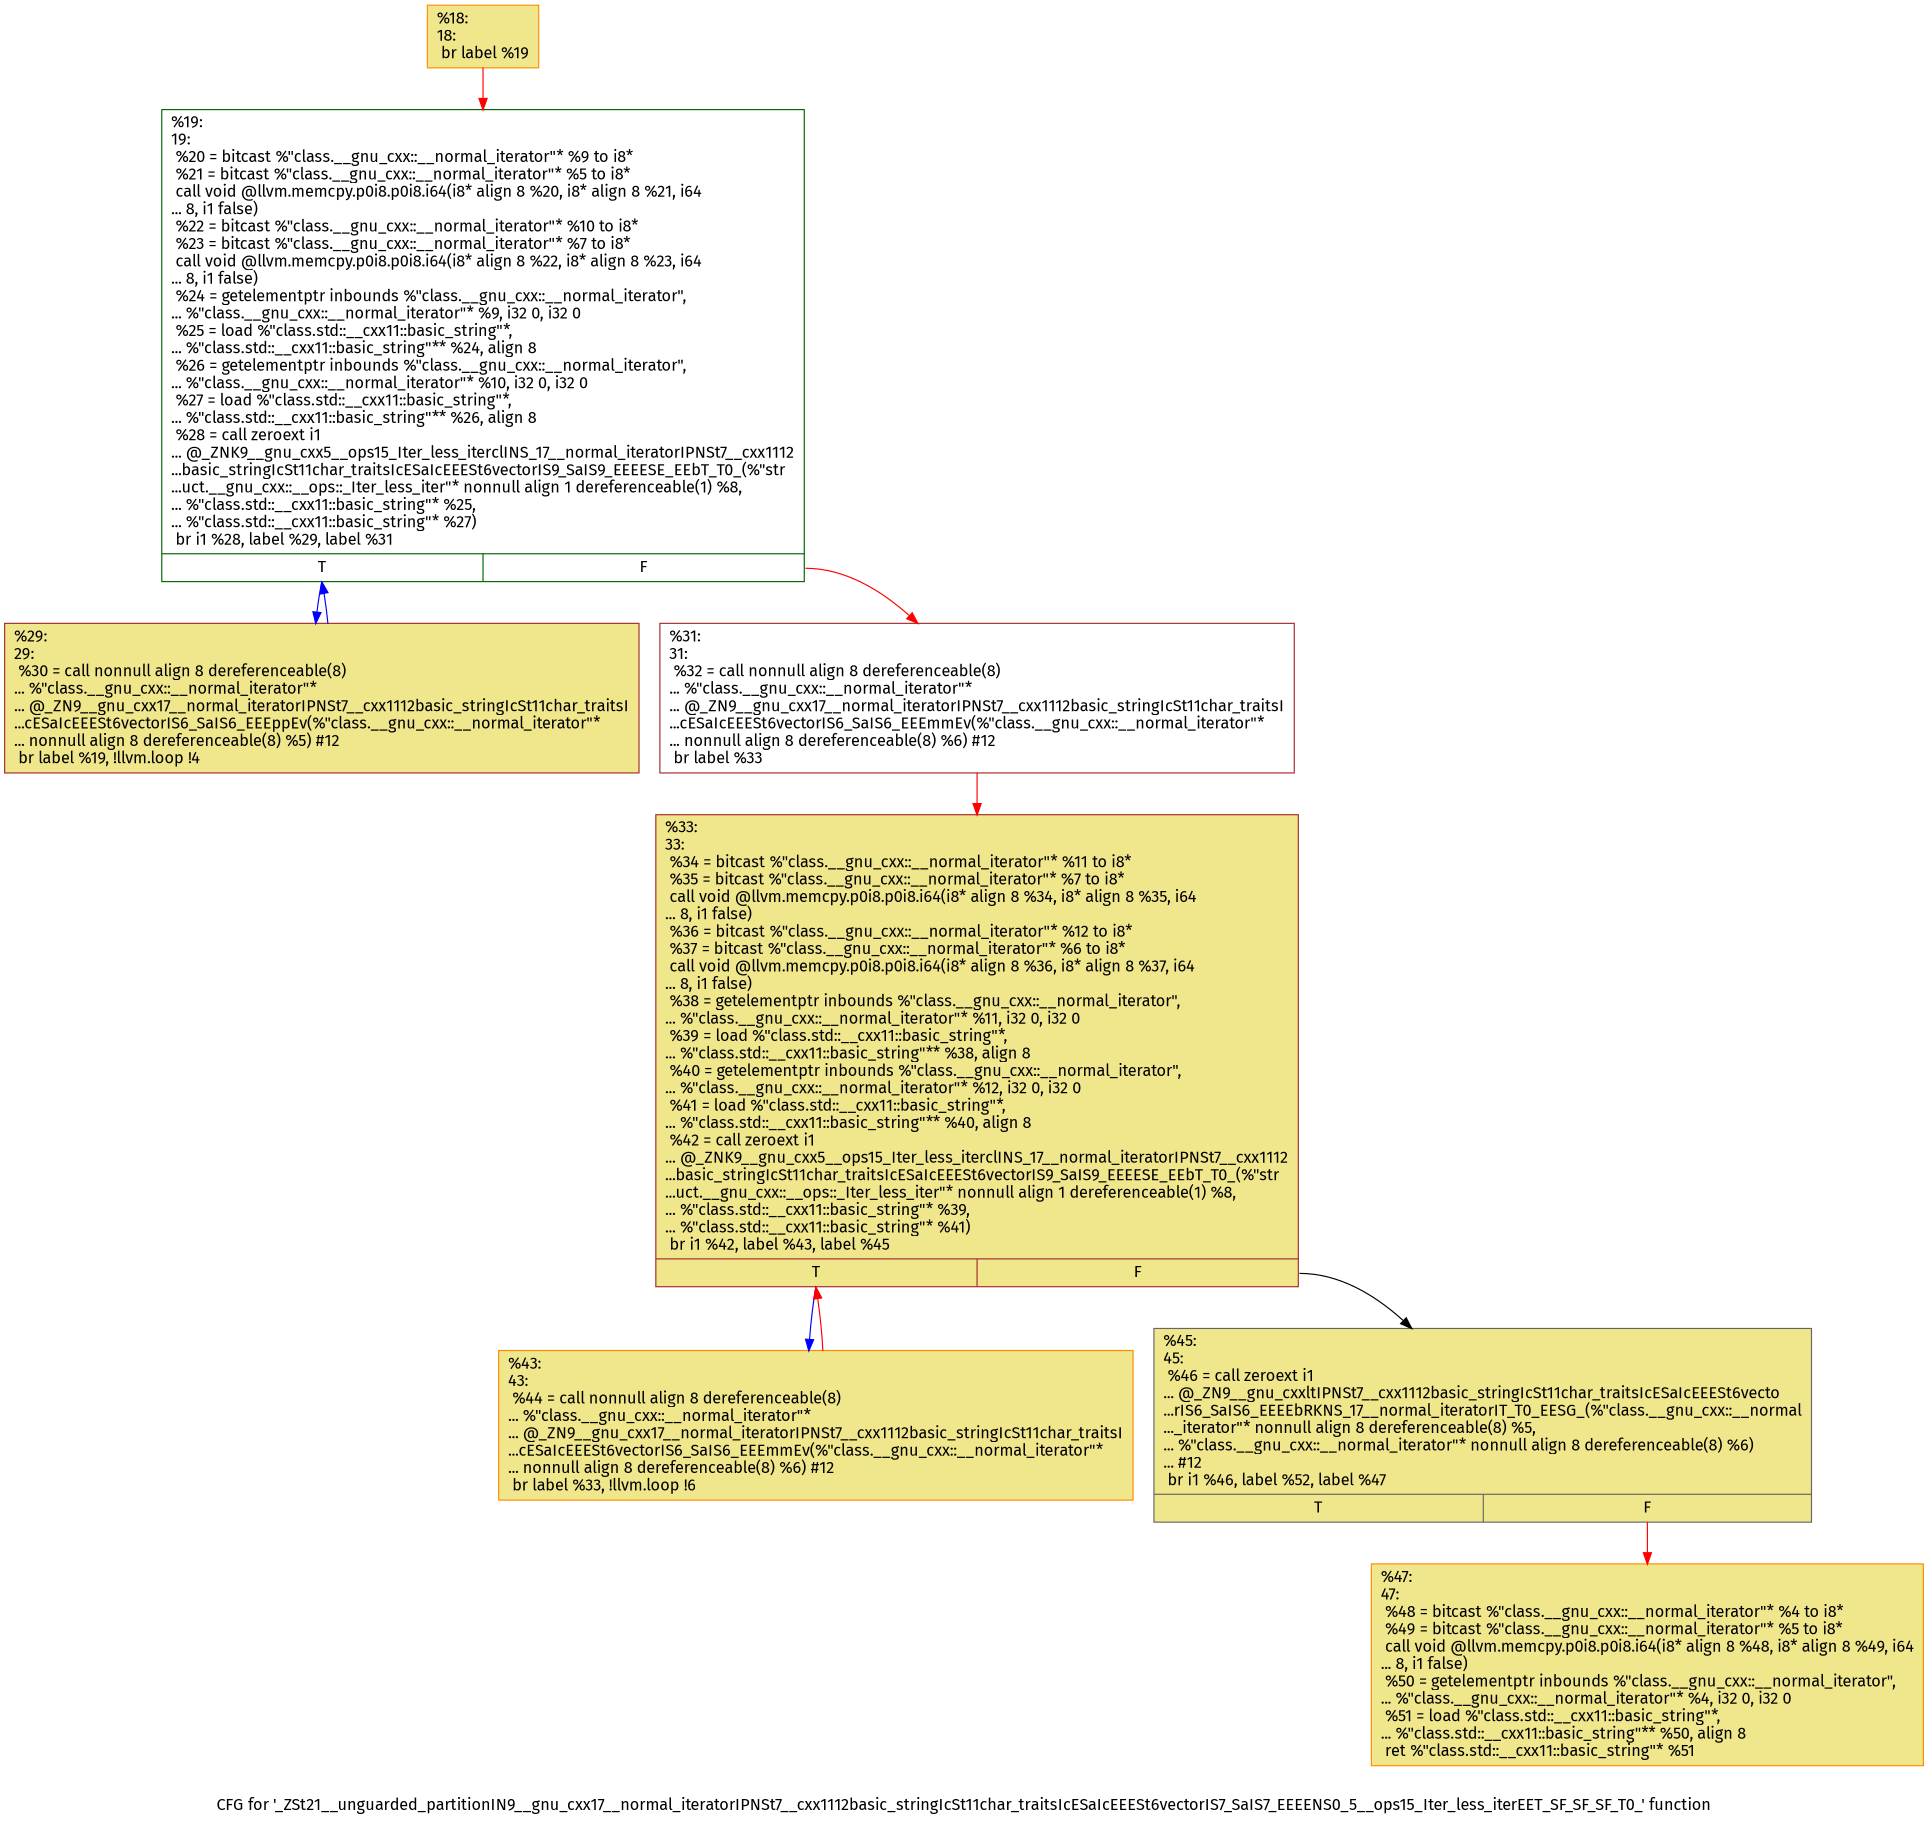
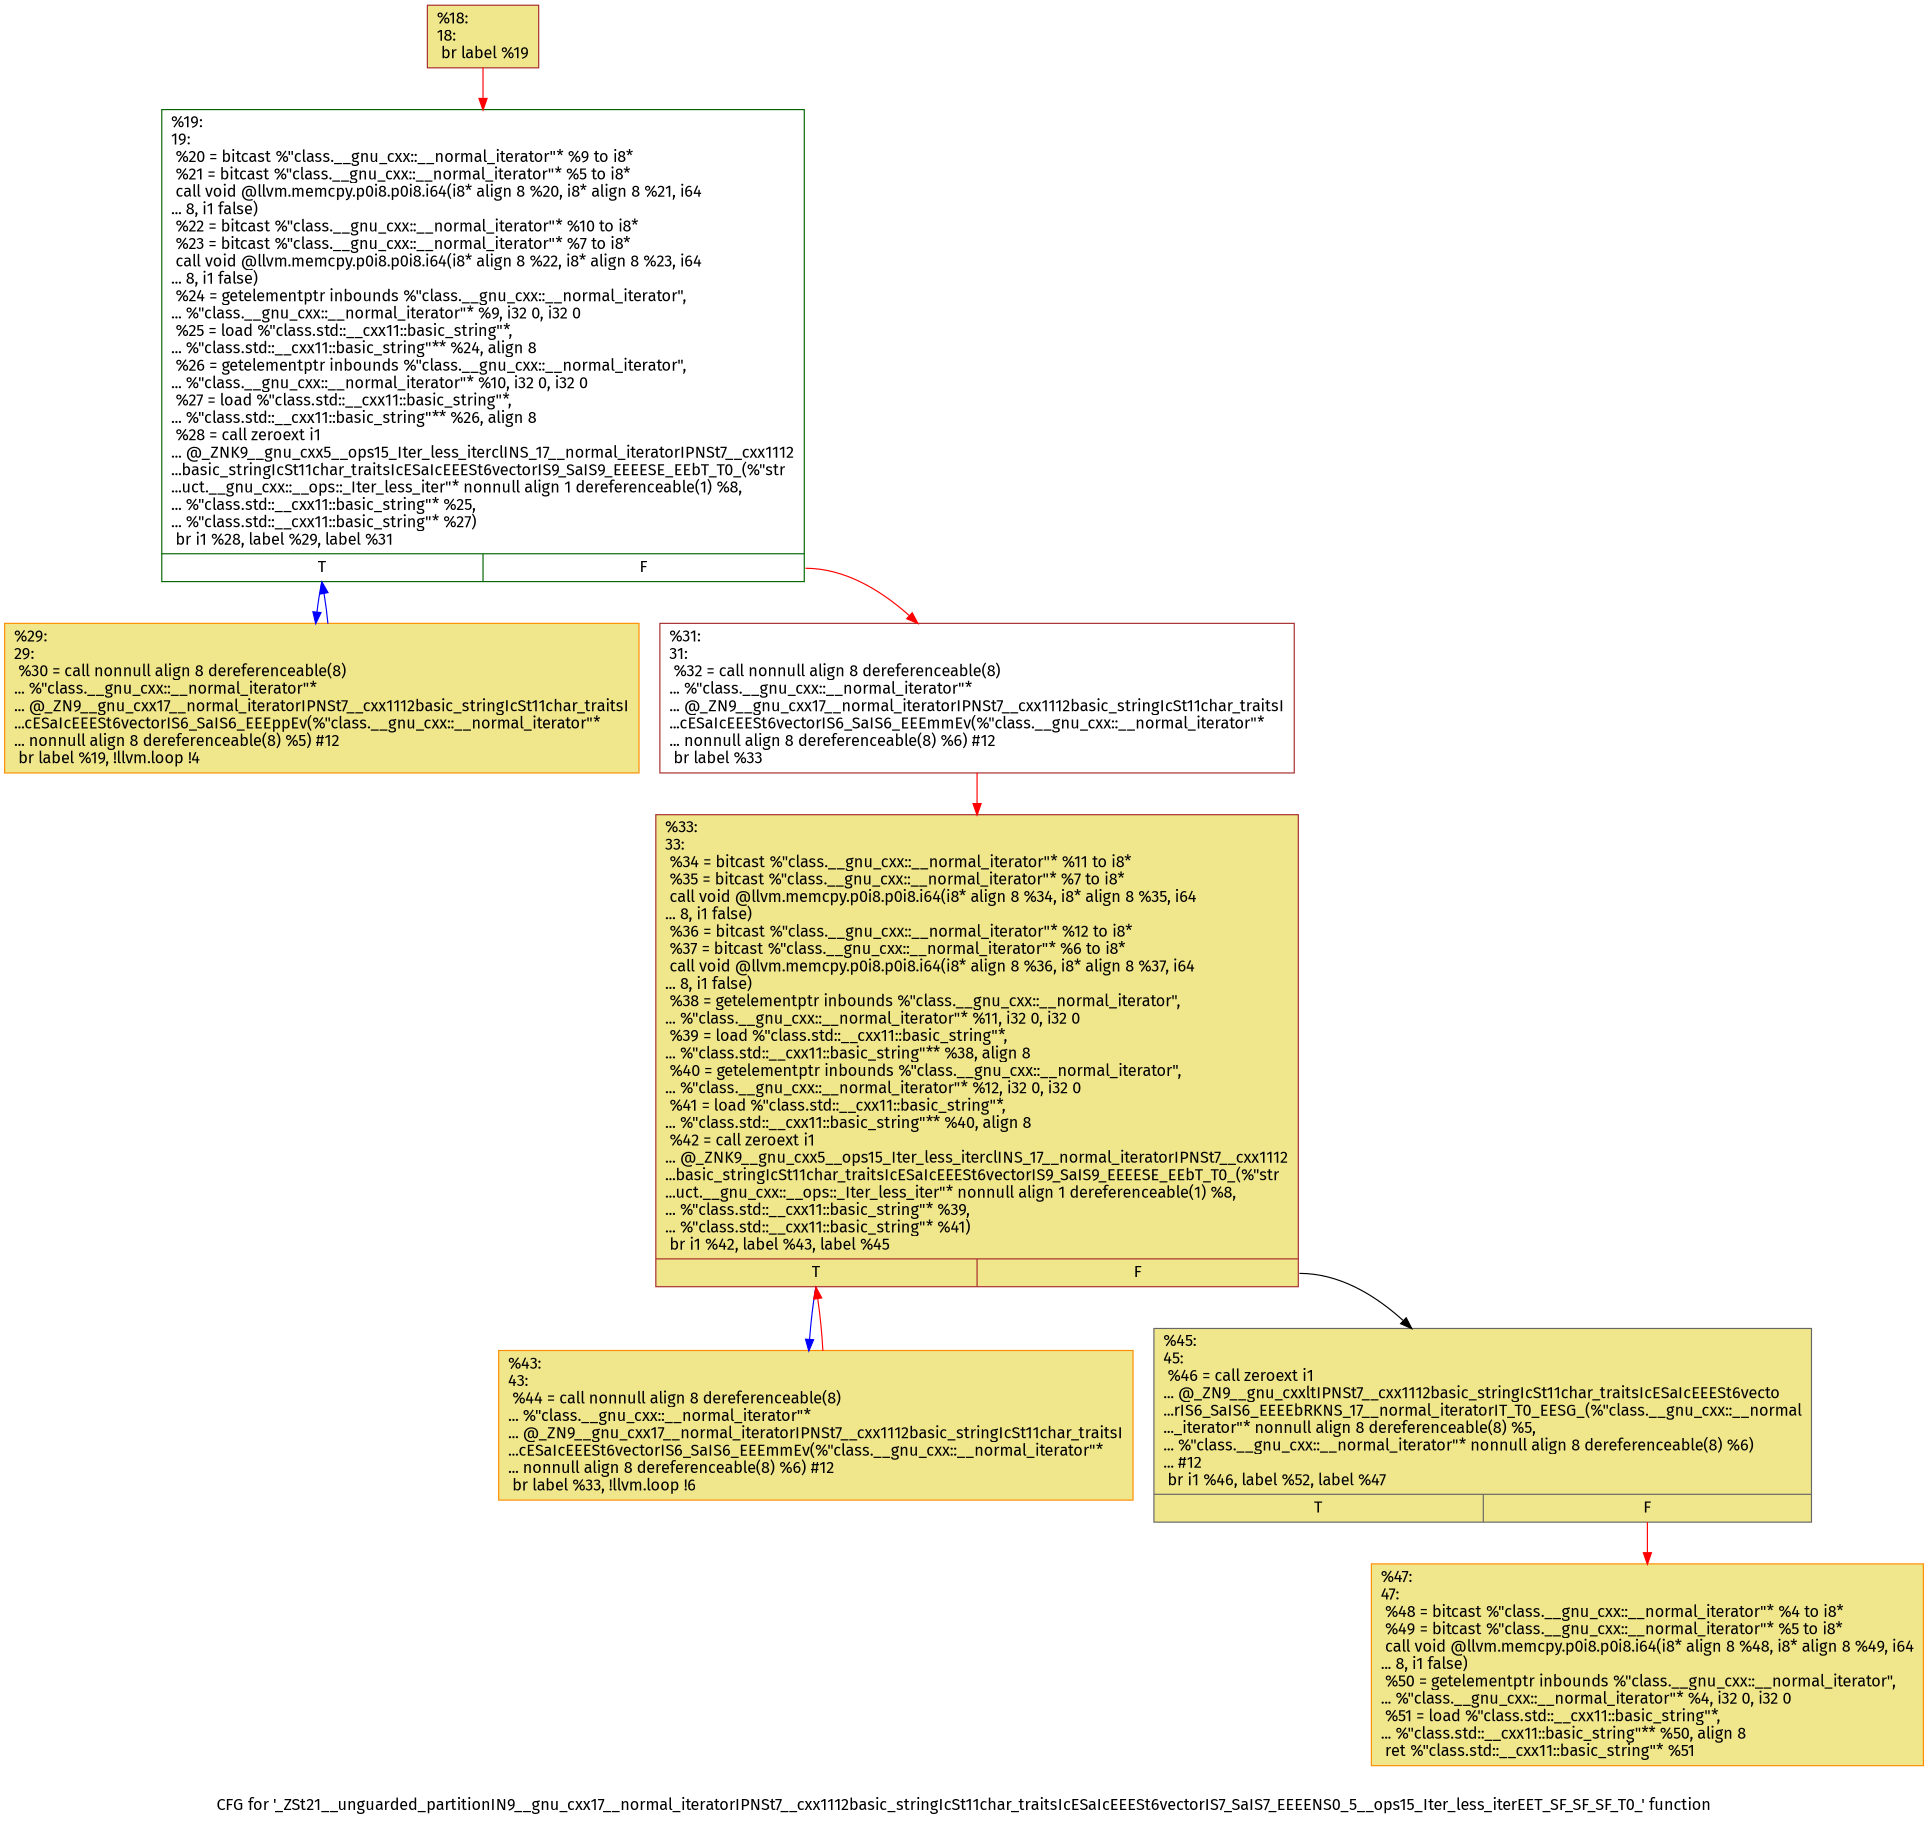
(483, 37) -> (483, 37)
(322, 698) -> (322, 698)
